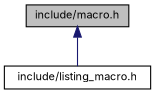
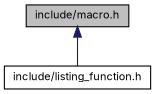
(78, 78) -> (78, 78)
